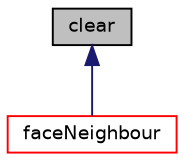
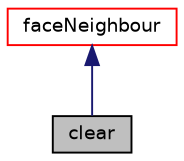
(92, 91) -> (92, 91)
